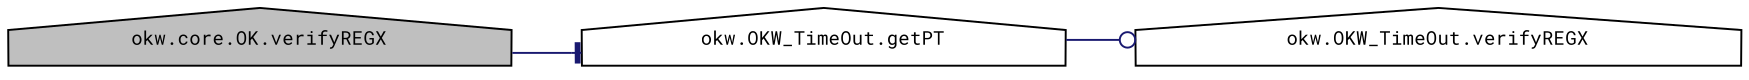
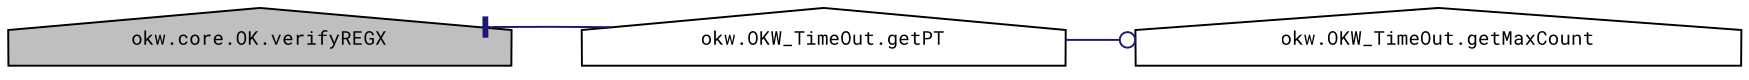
(1438, 40) -> (1438, 40)
(542, 53) -> (551, 27)
